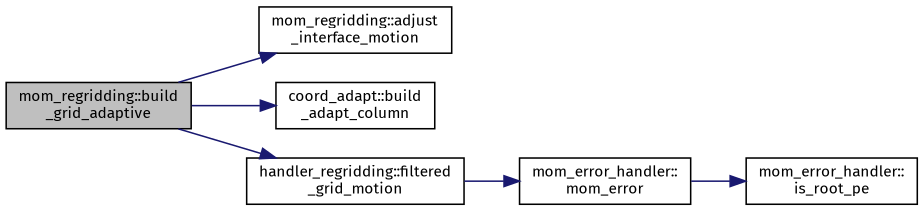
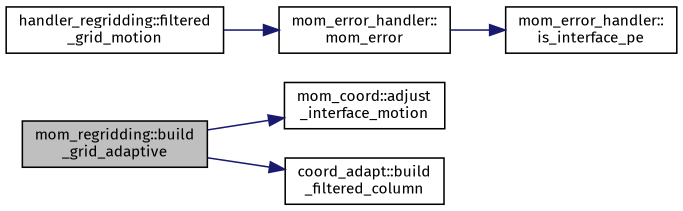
(355, 30) -> (365, 106)
(355, 106) -> (365, 181)
(220, 141) -> none
(832, 181) -> (591, 30)
